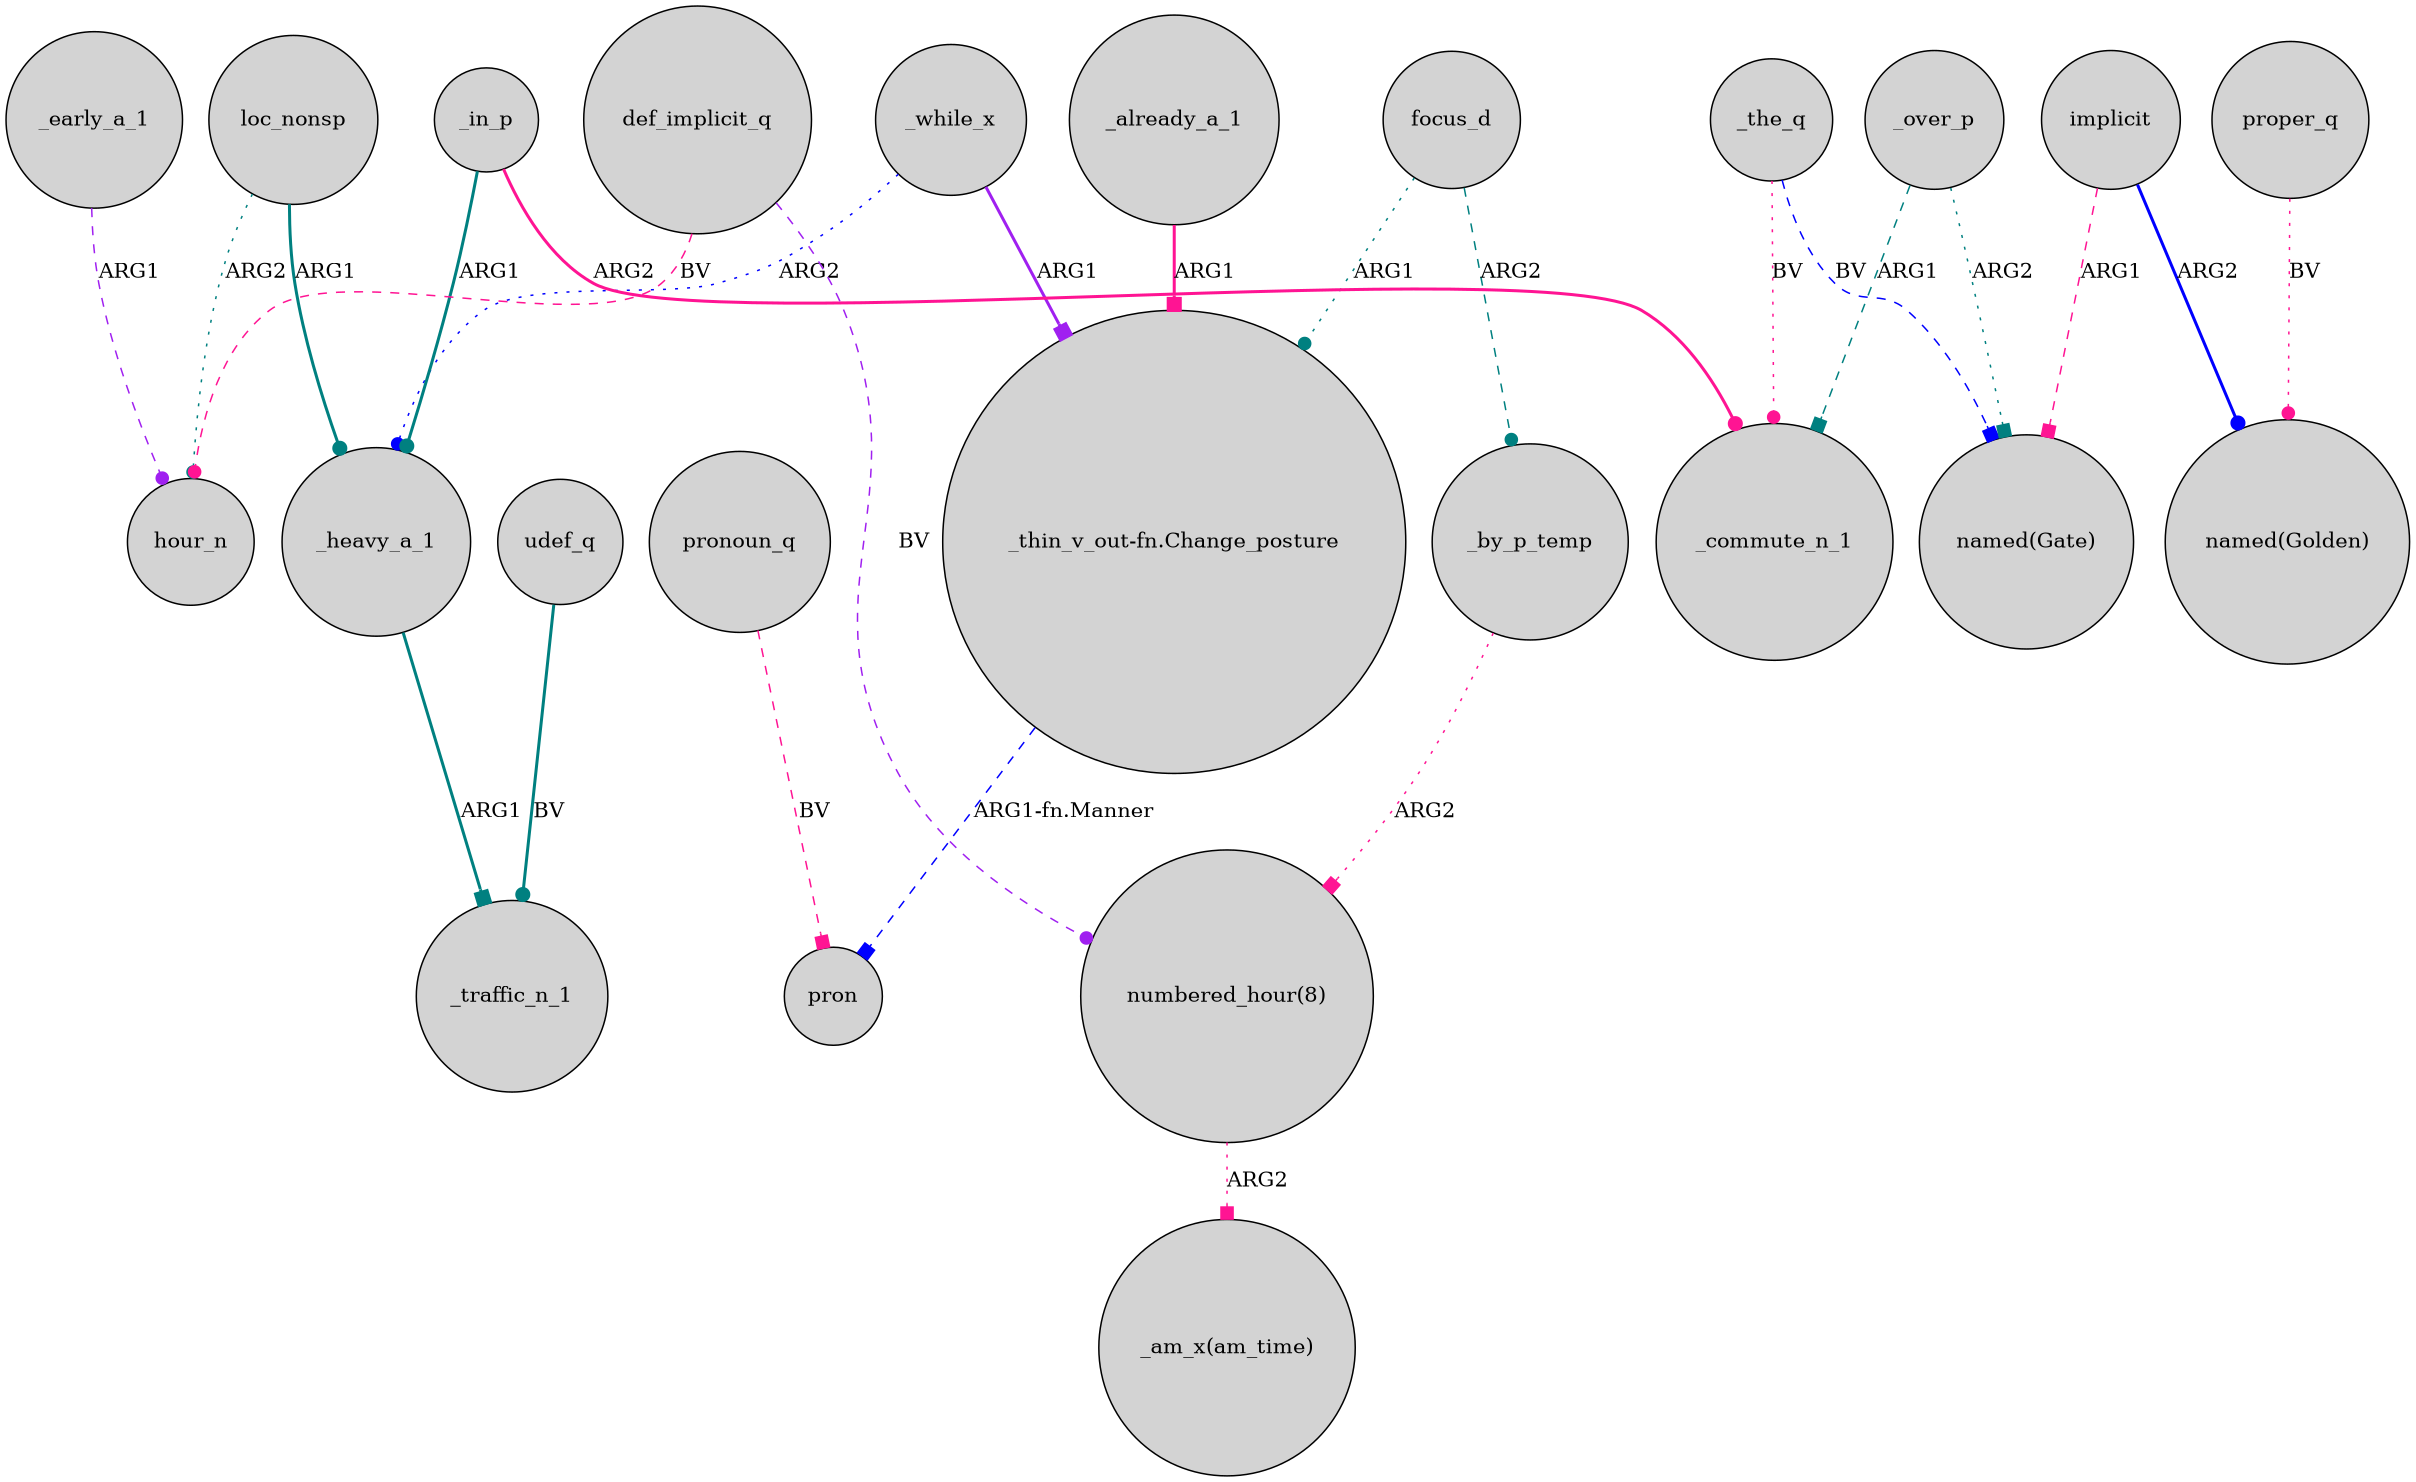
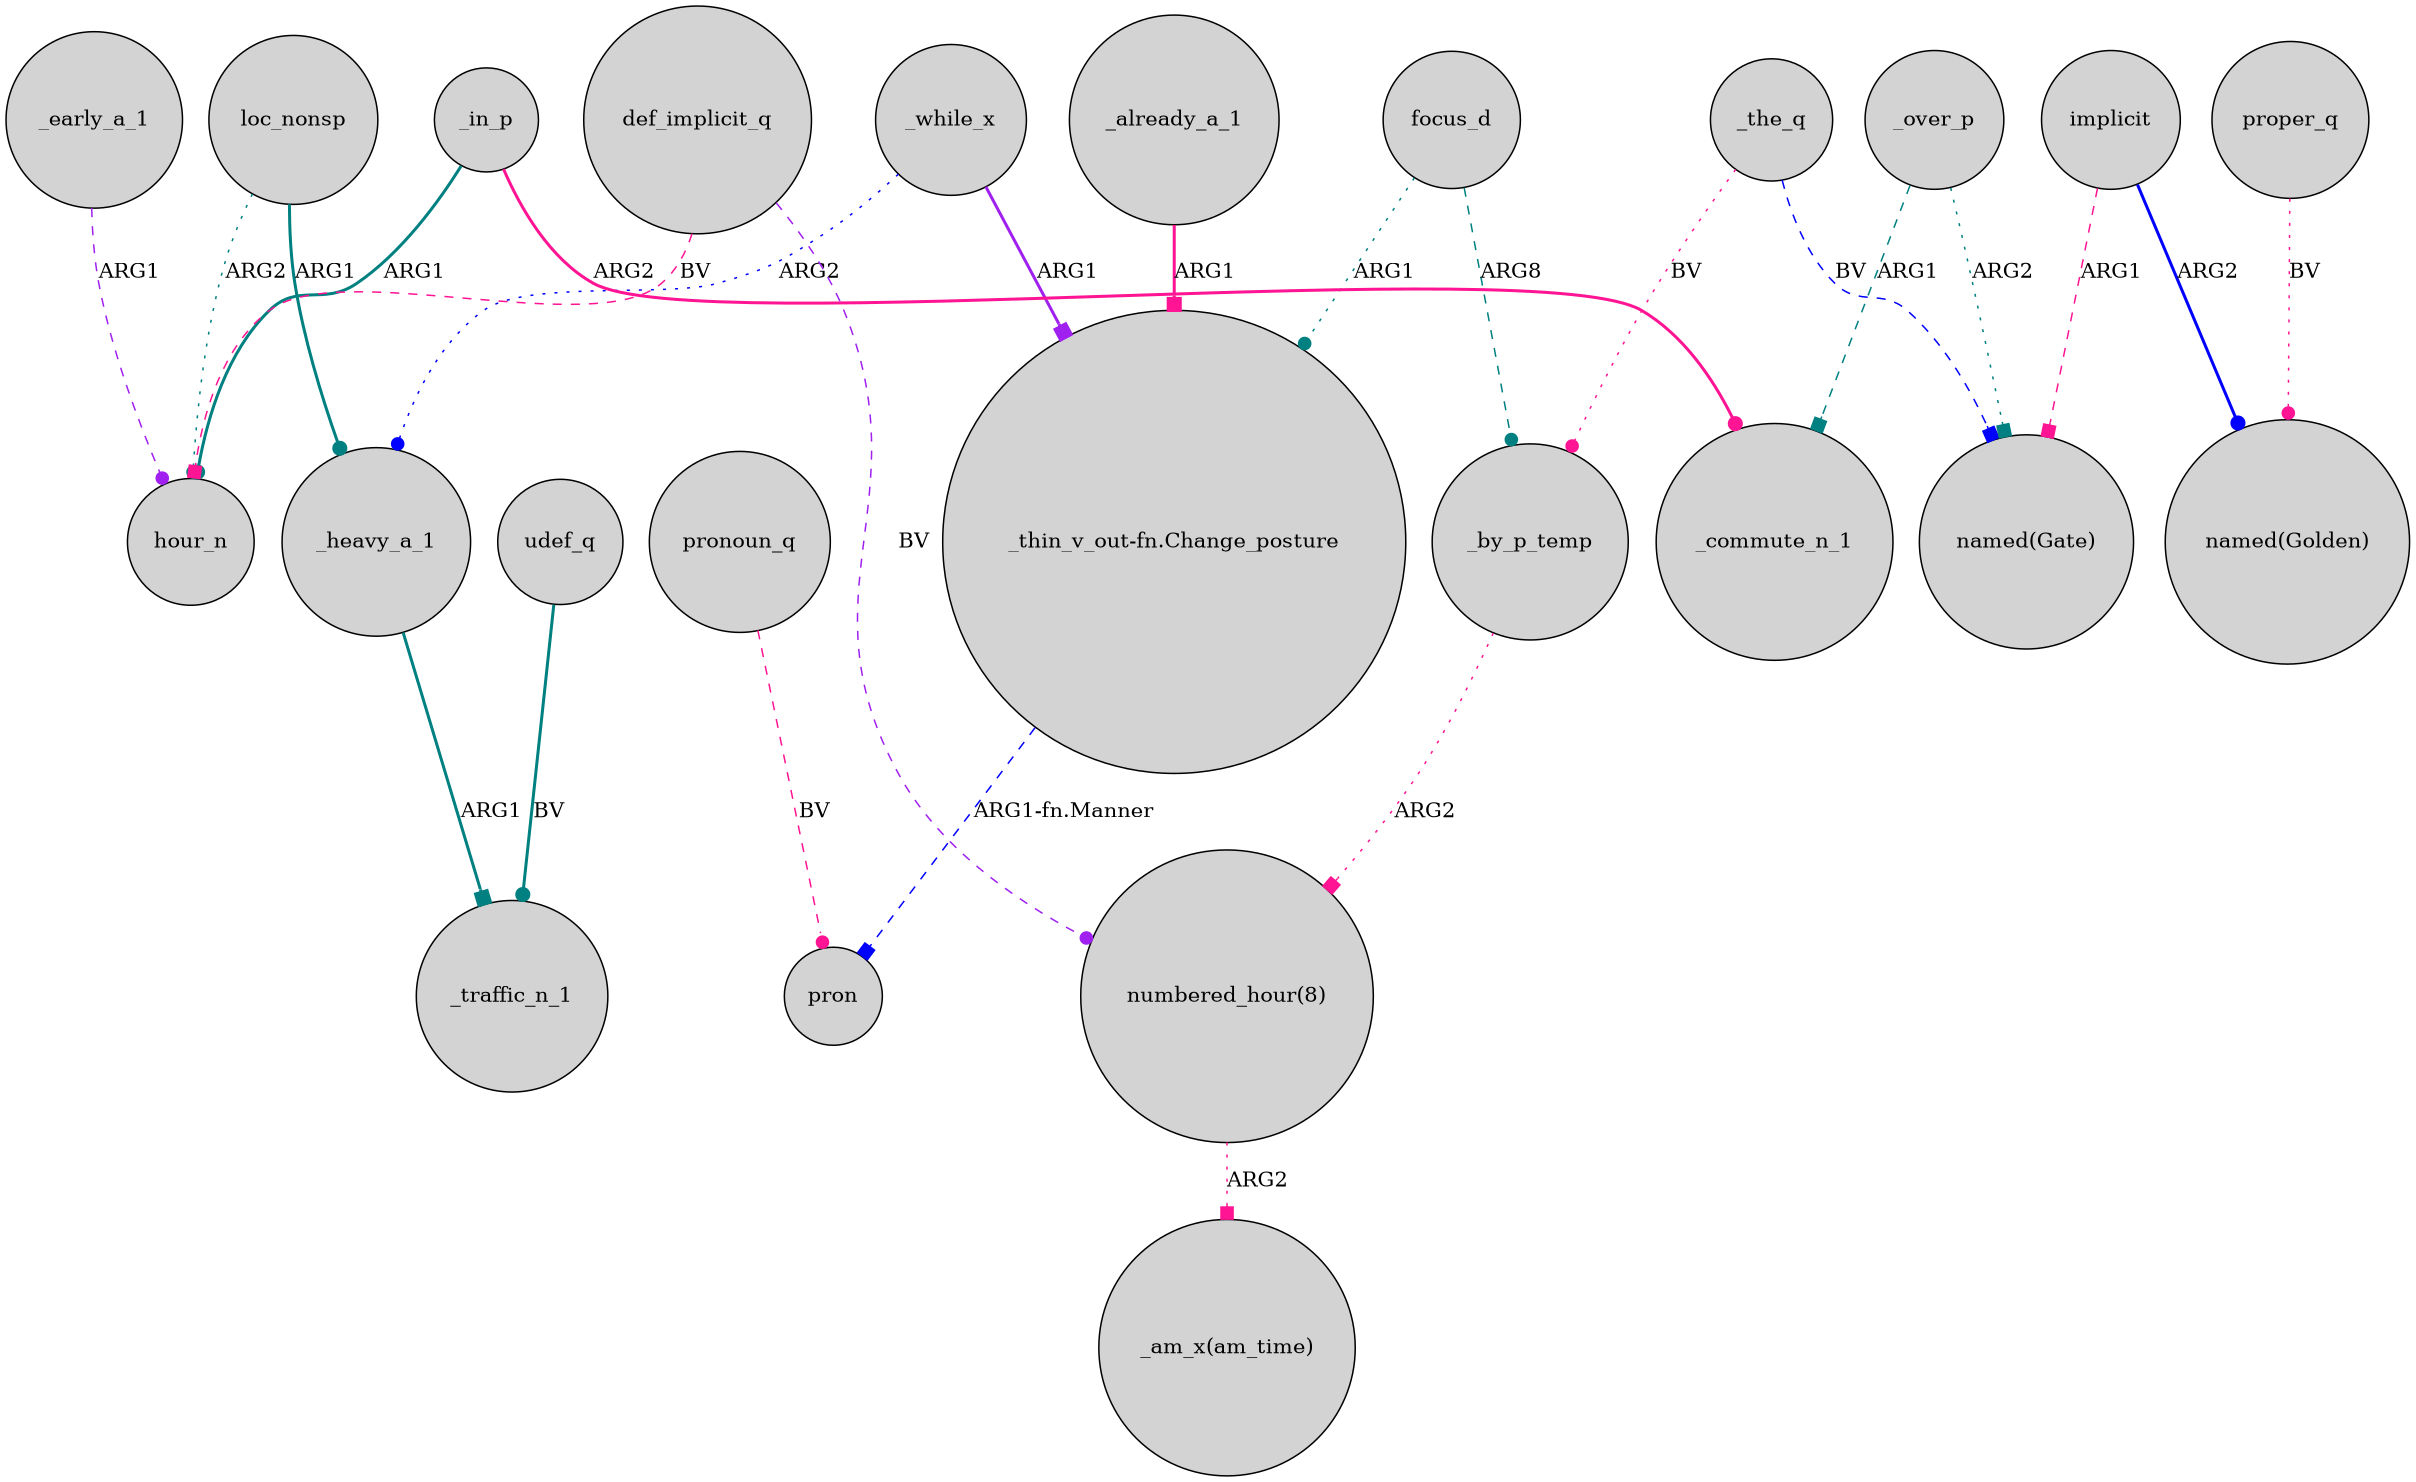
(1511, 272) -> (1511, 272)
(407, 294) -> (407, 294)
(1773, 296) -> (1648, 300)
(447, 307) -> (364, 278)
(789, 782) -> (789, 782)
